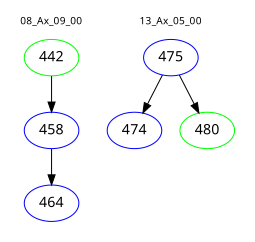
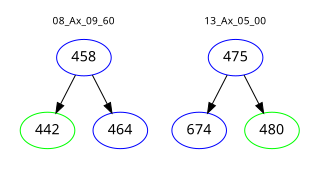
(52, 22) -> (84, 22)
(52, 89) -> (68, 90)
(134, 130) -> (199, 130)
